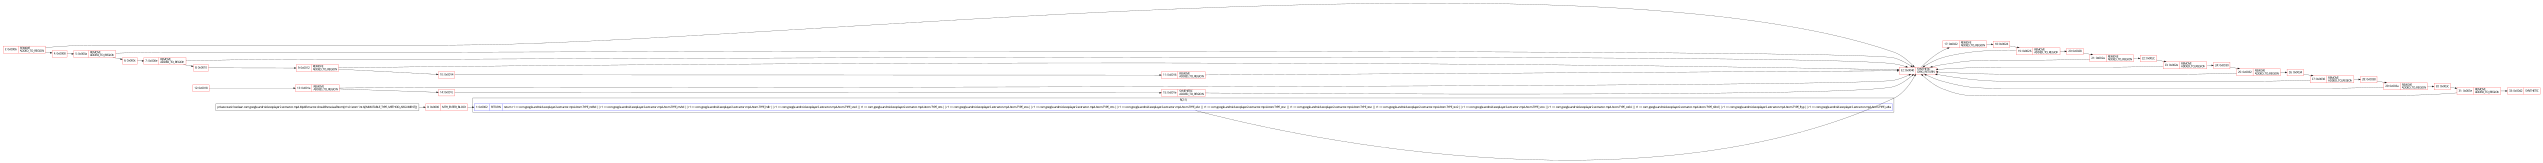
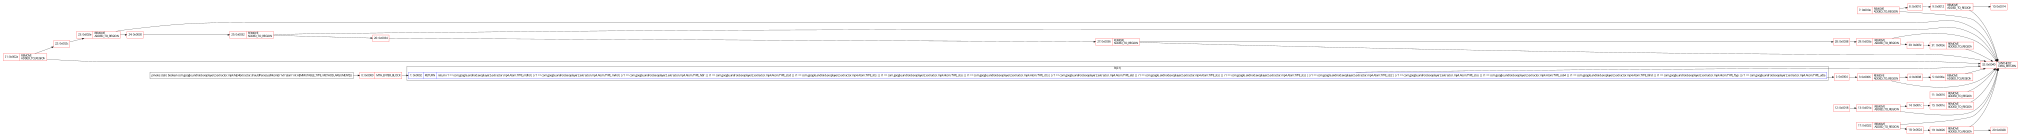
(2087, 54) -> none
(1934, 56) -> (1963, 119)
(130, 61) -> none
(807, 75) -> none
none -> (1842, 77)
(1186, 91) -> (1953, 104)
(2524, 91) -> none
